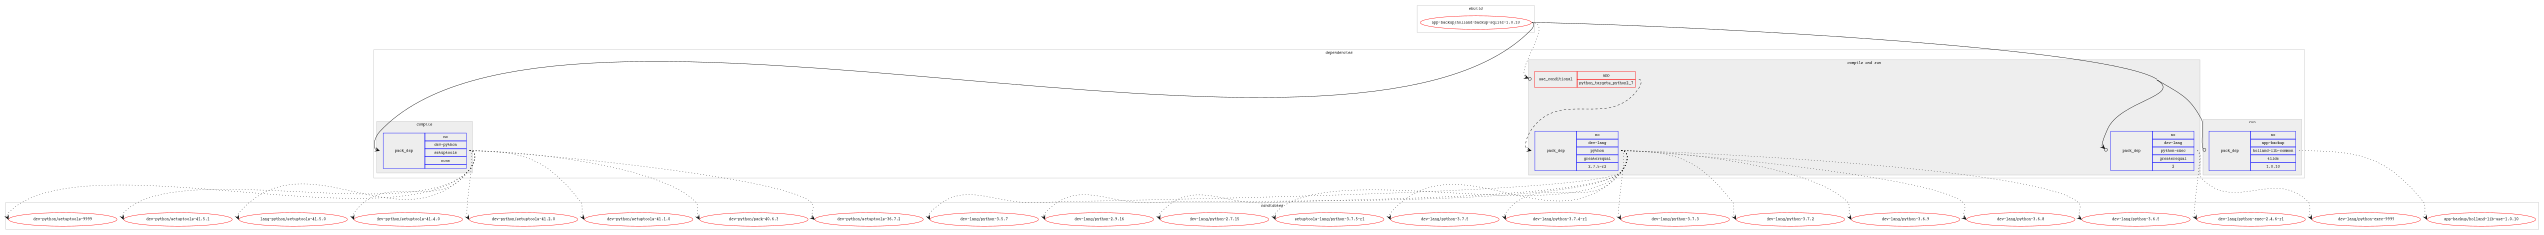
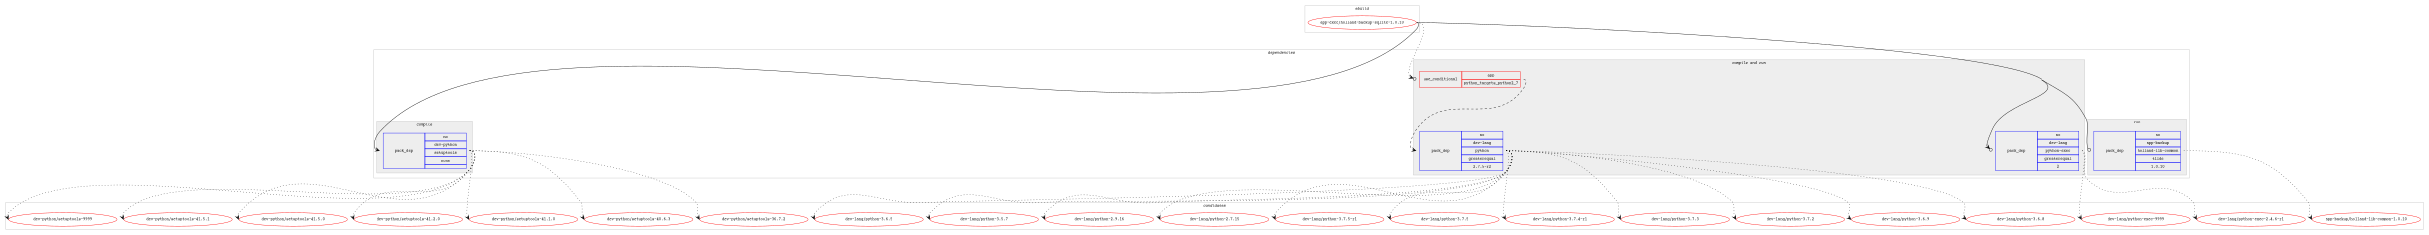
(1476, 23) -> (1362, 23)
(293, 219) -> (293, 219)
(408, 219) -> none
(754, 219) -> (639, 219)
(1330, 219) -> (1330, 219)
(2482, 219) -> (2366, 219)
